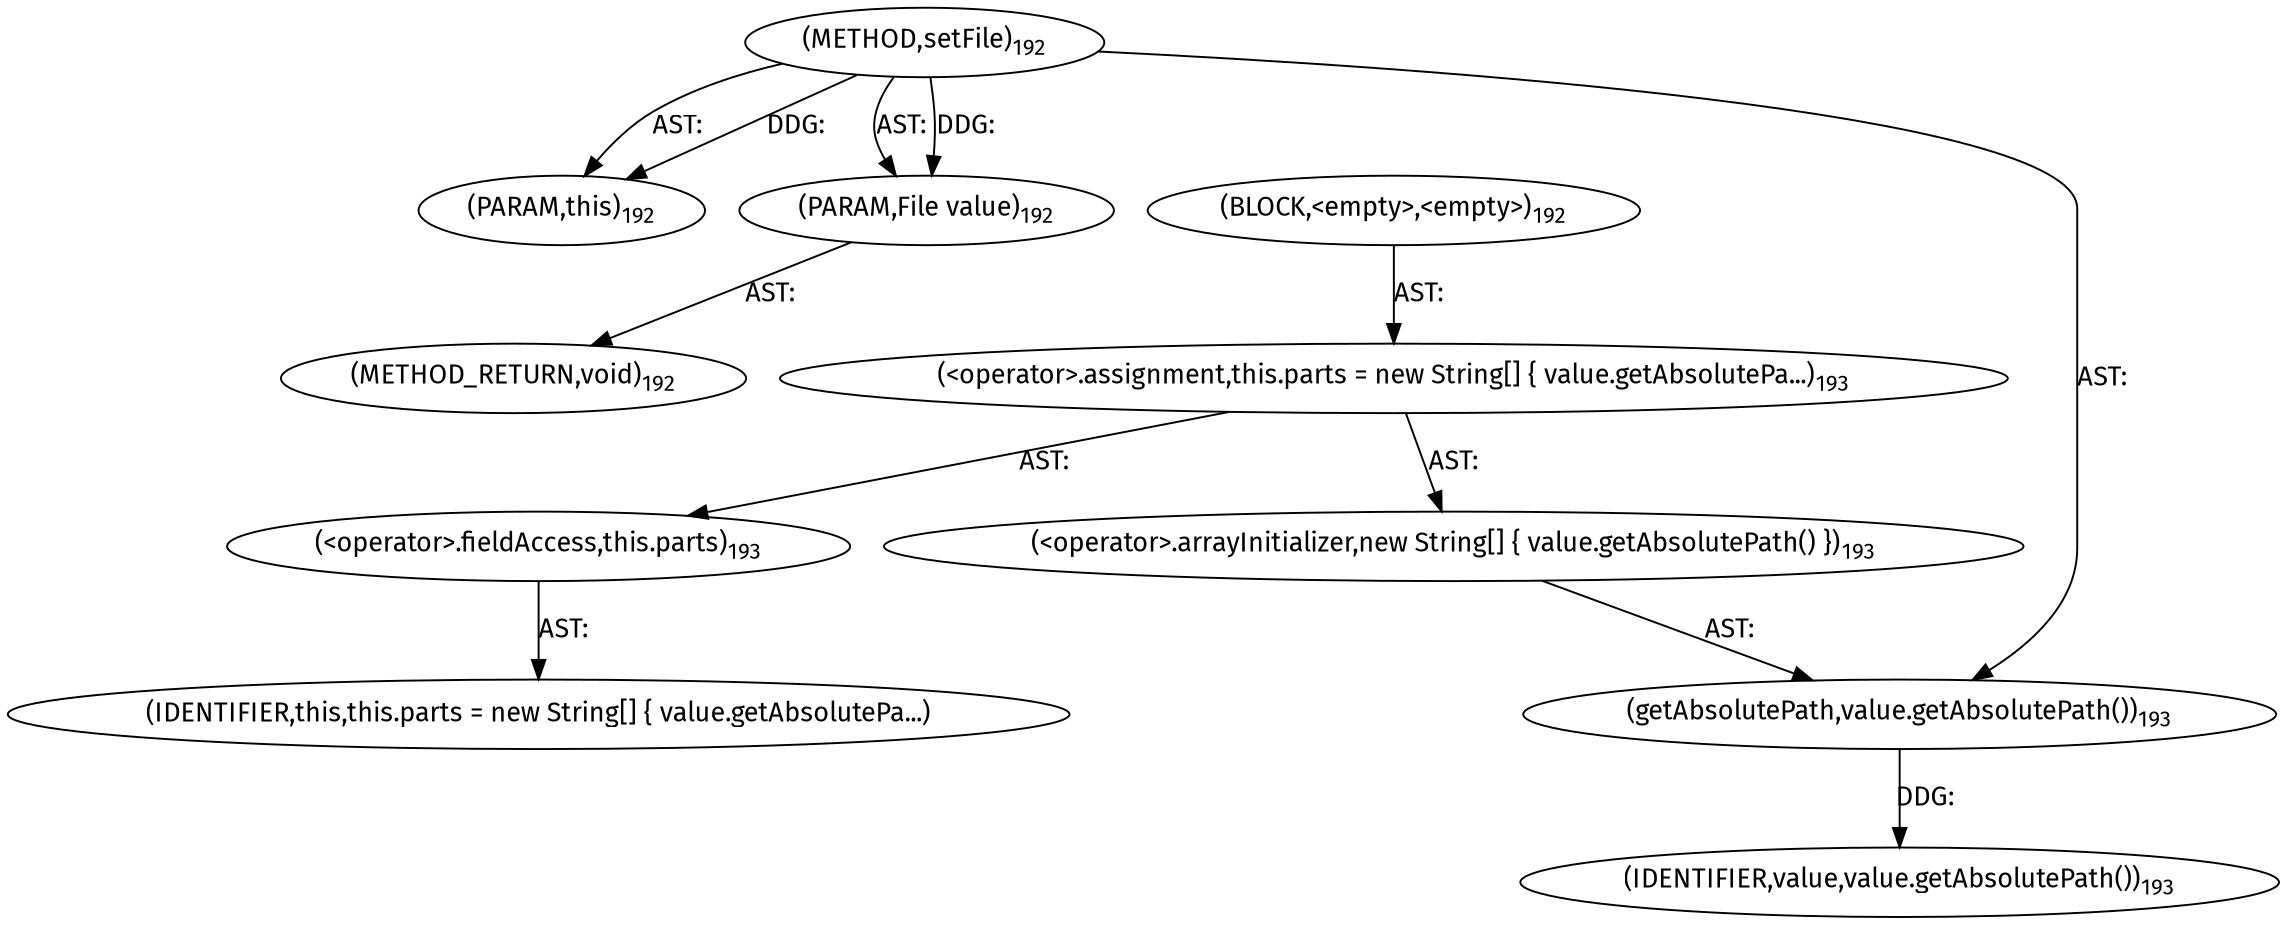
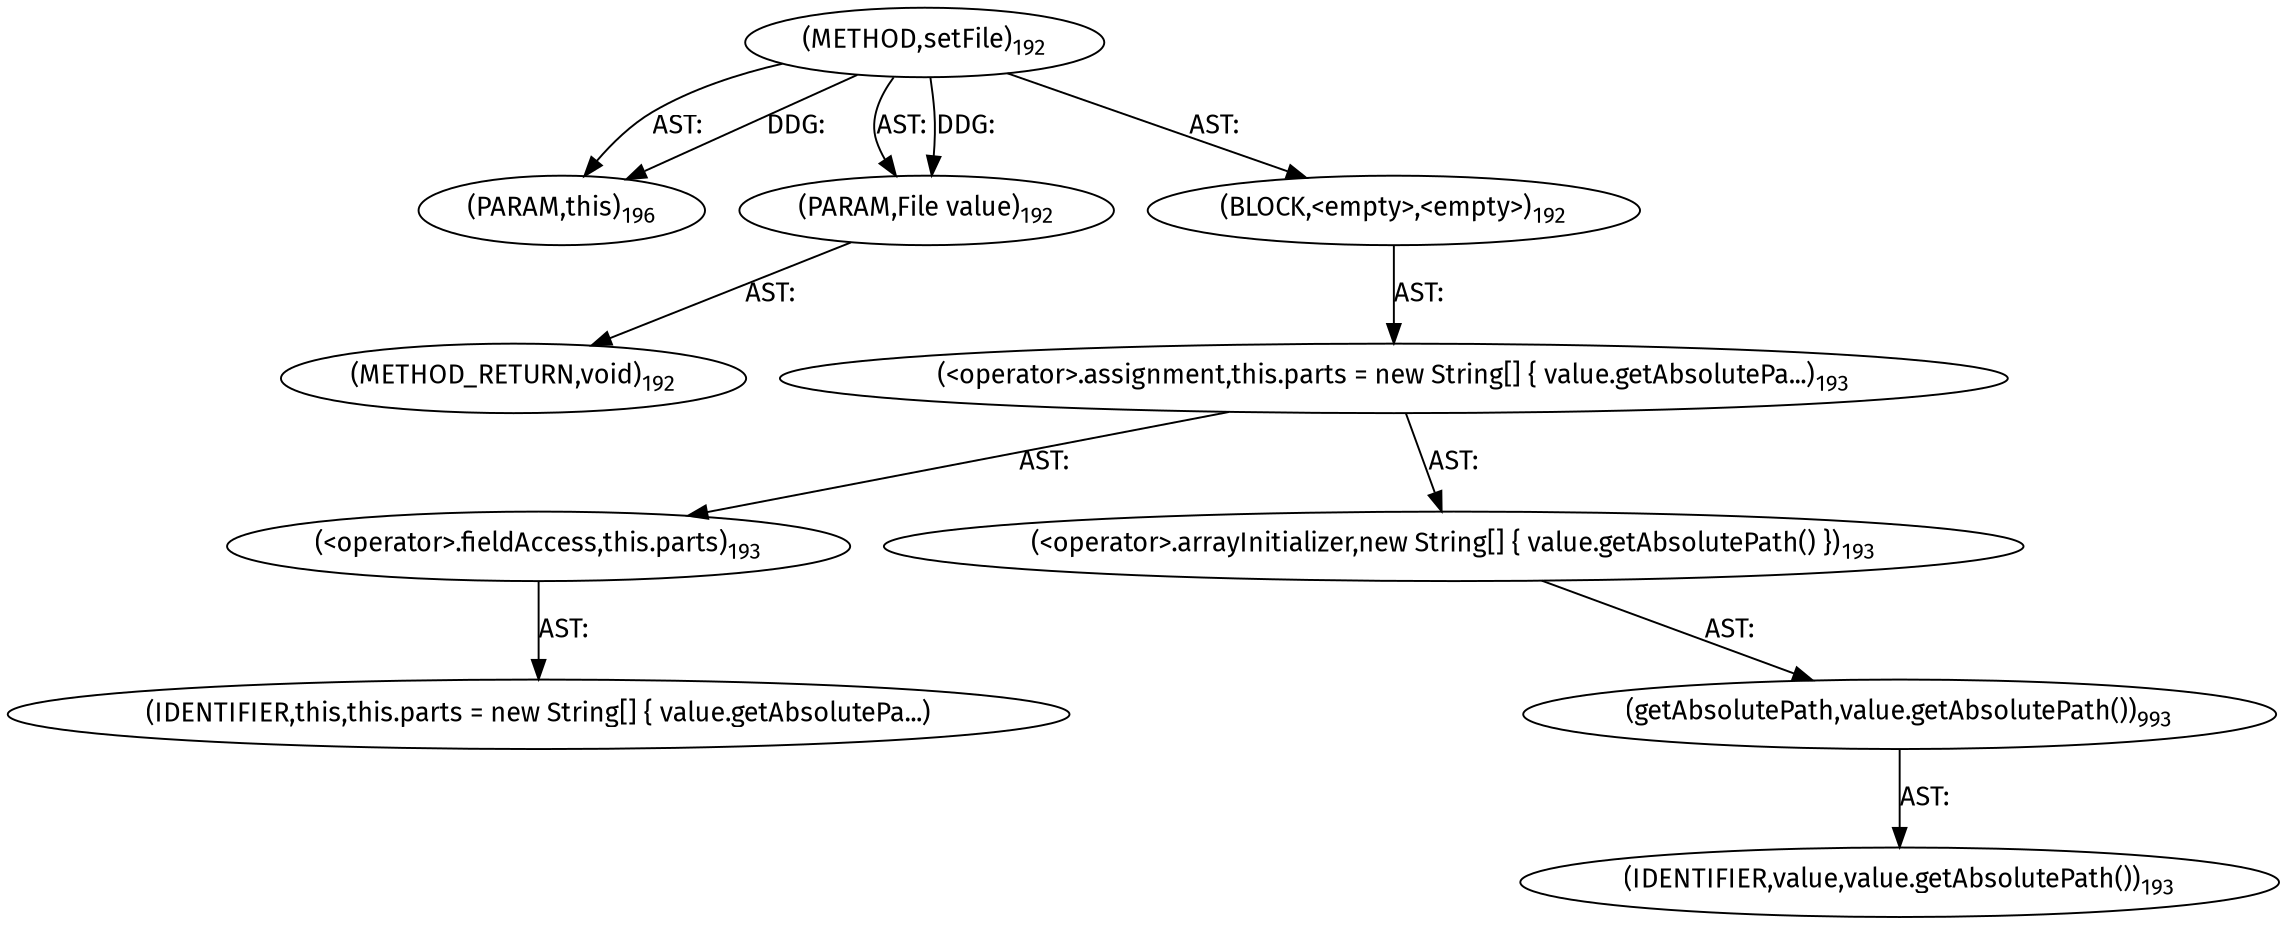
(1846, 119) -> (1148, 122)
(639, 208) -> (639, 208)
(2155, 711) -> (2155, 711)
(1929, 798) -> (1929, 798)
